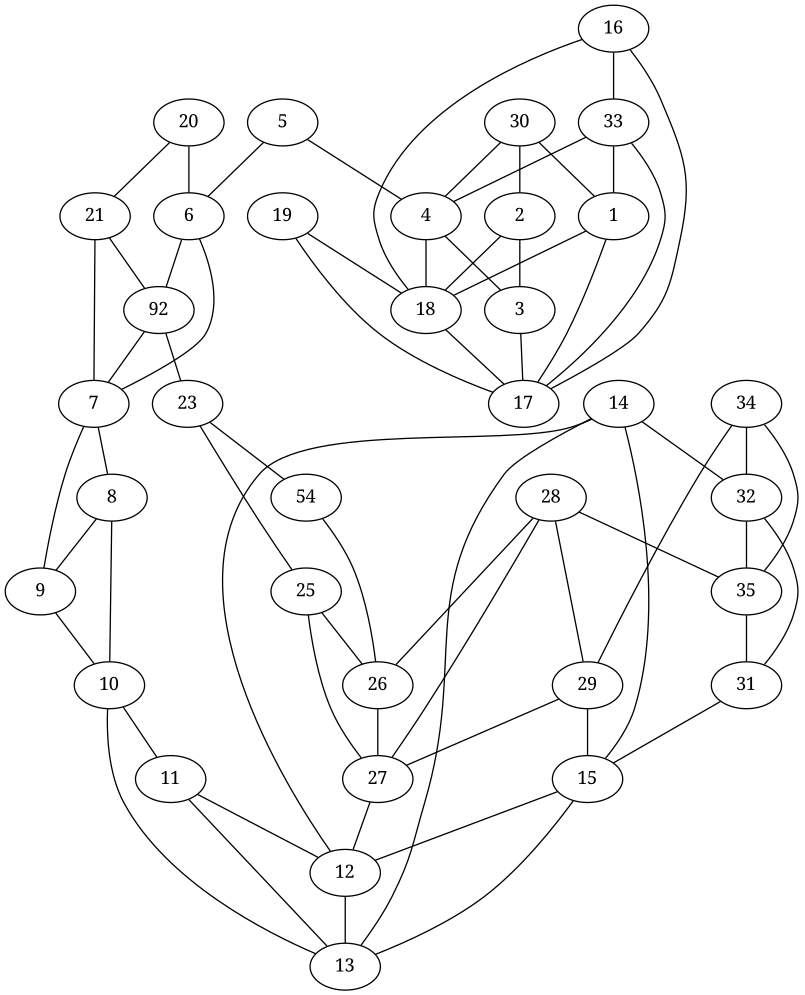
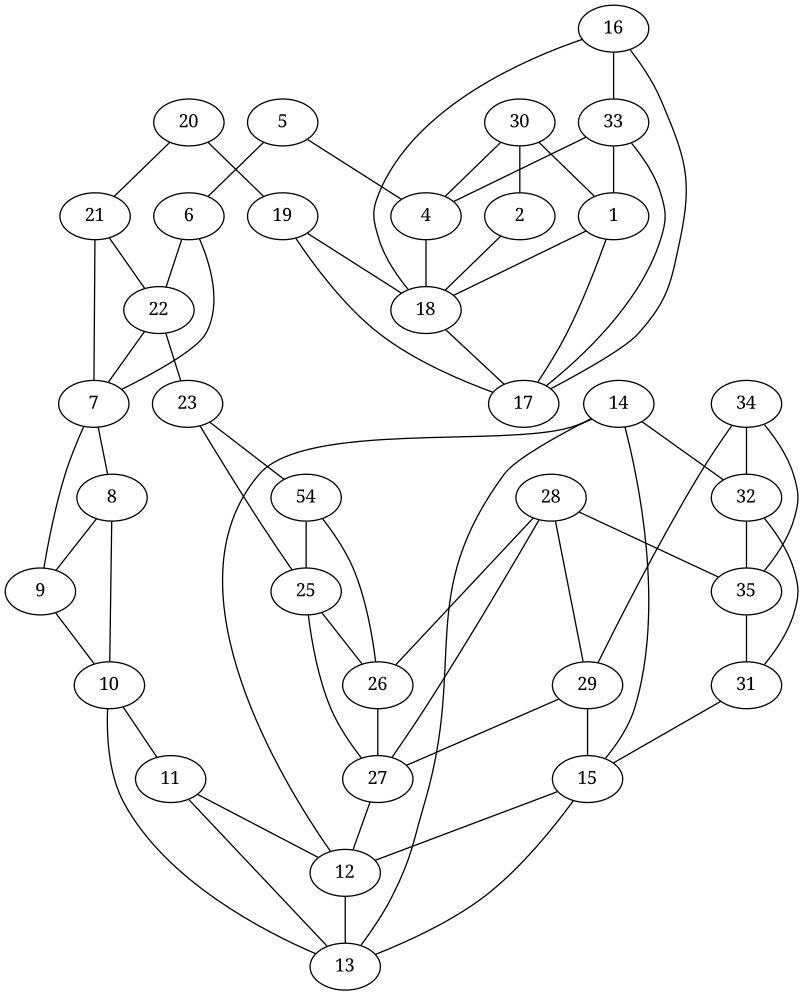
(189, 169) -> (230, 164)
(159, 310) -> (159, 310)
(520, 310) -> none
none -> (306, 545)
